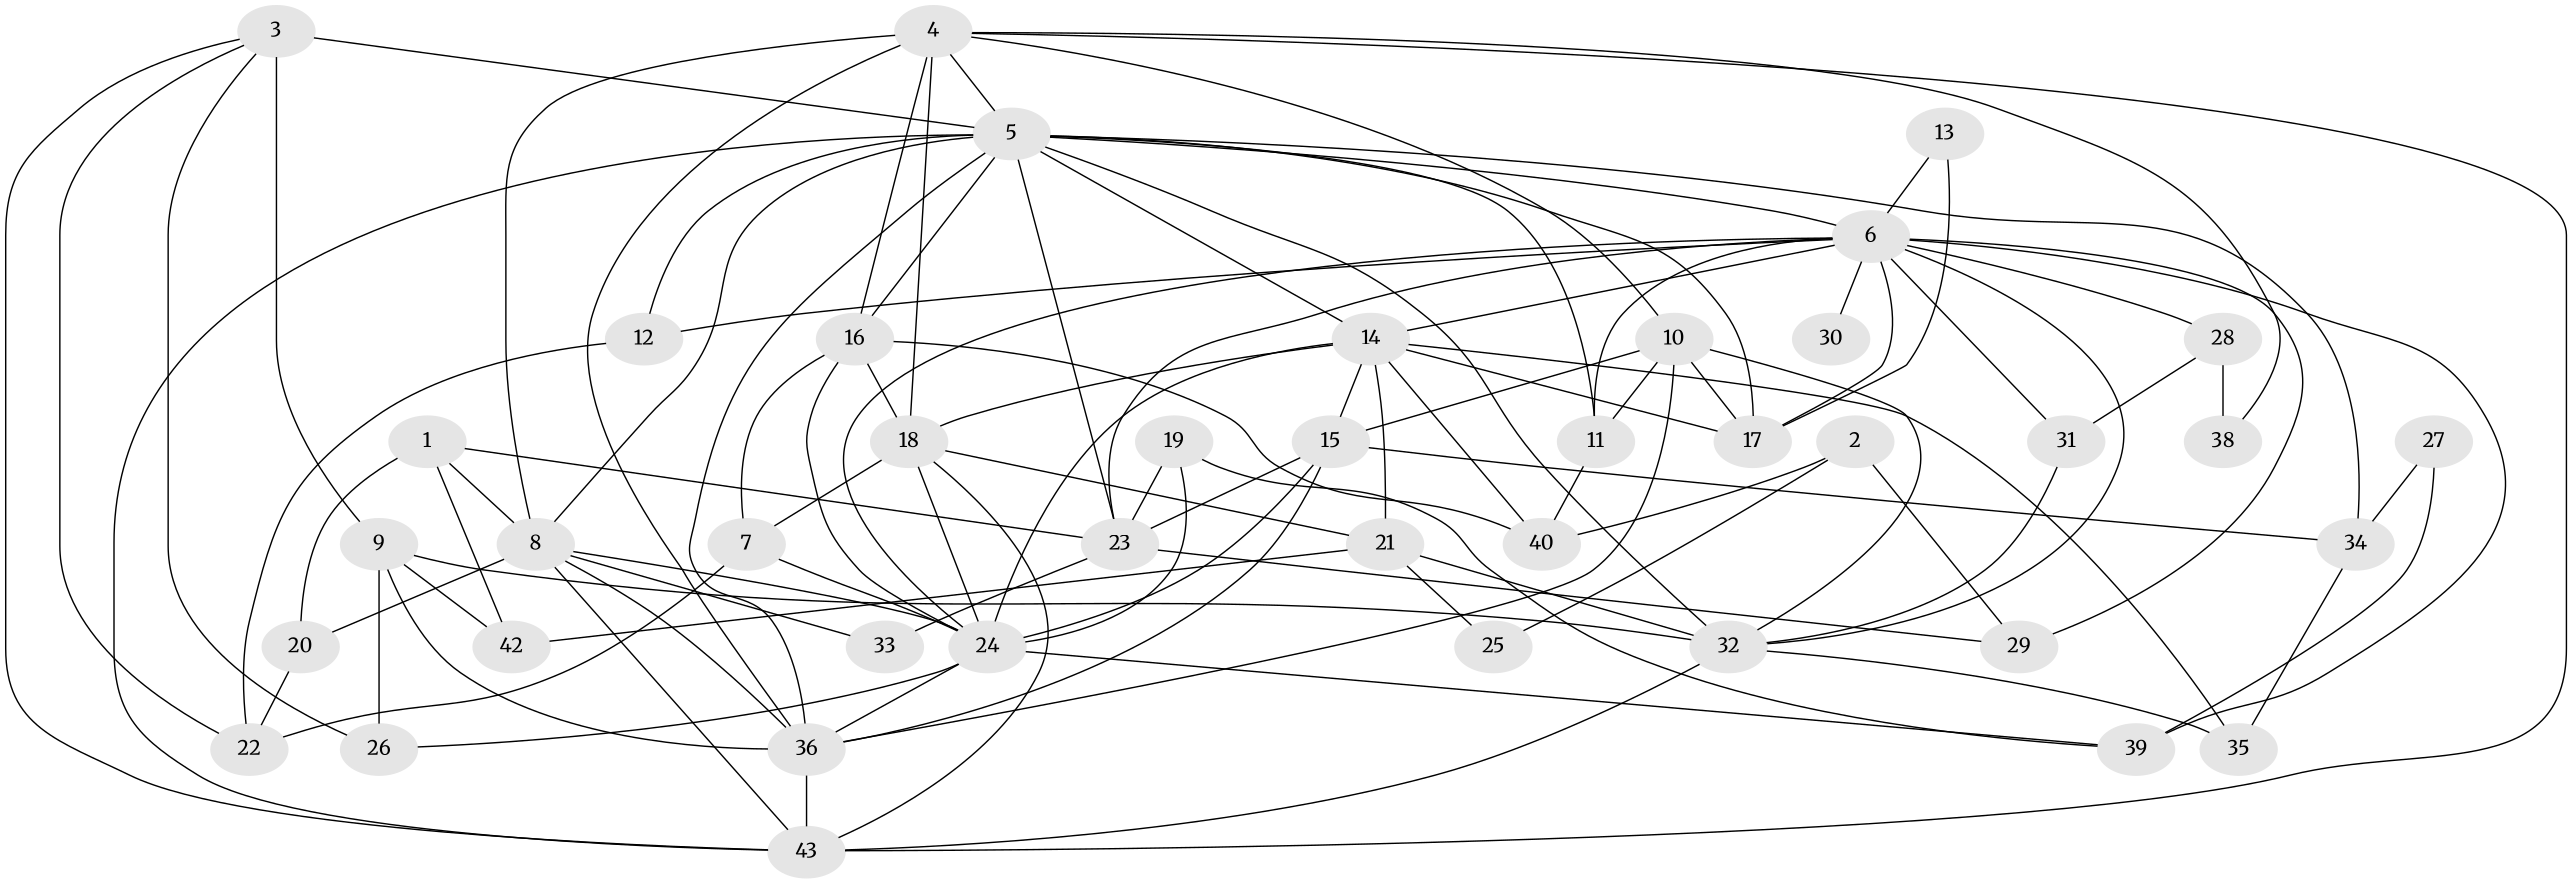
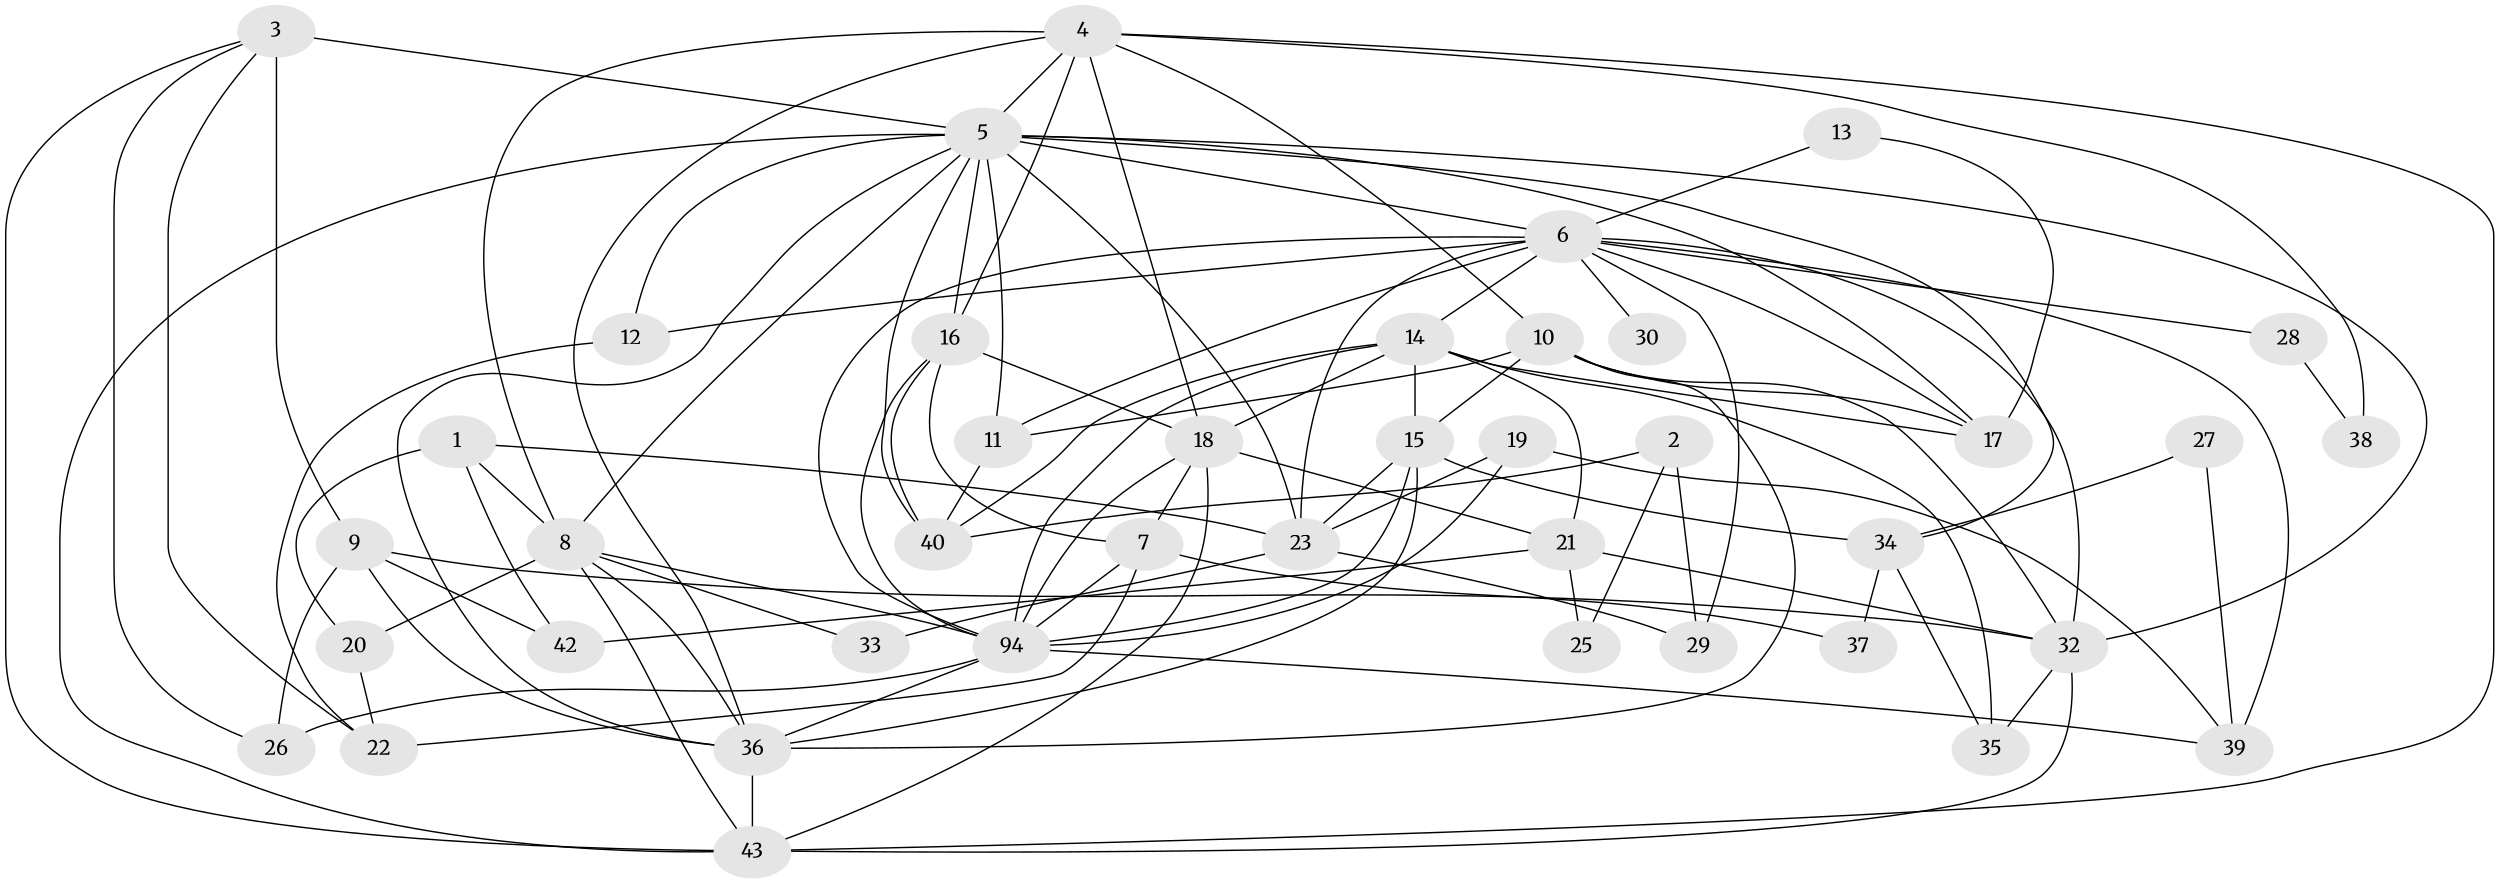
(1191, 237) -> (893, 336)
(2066, 442) -> none
(988, 647) -> (1012, 647)
none -> (1858, 647)
